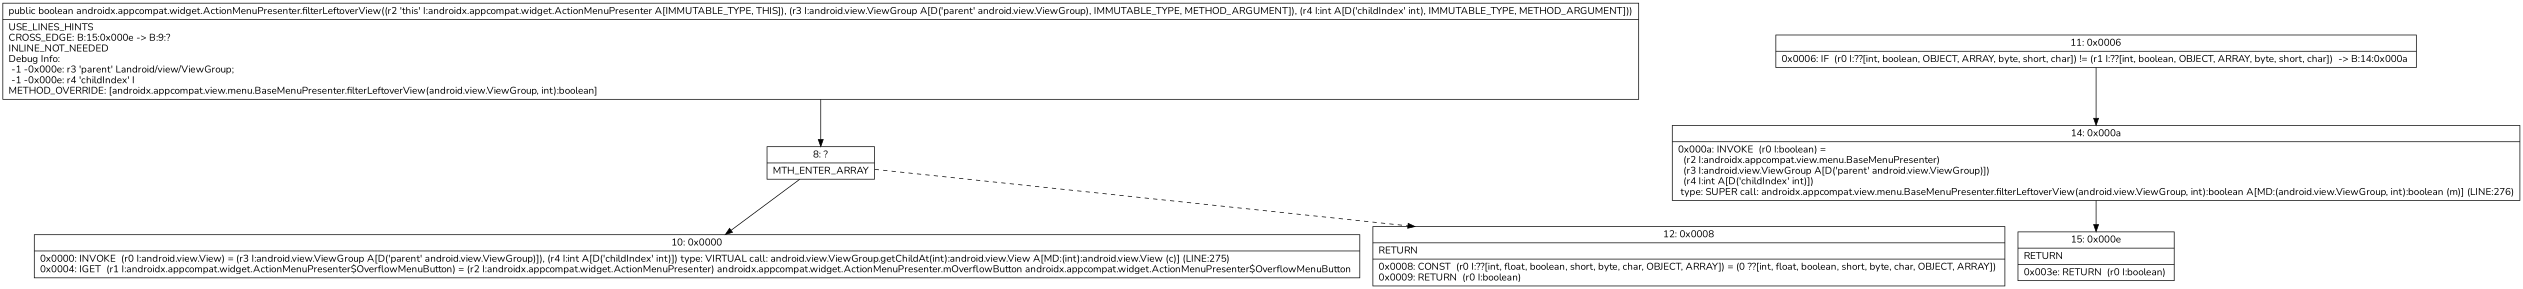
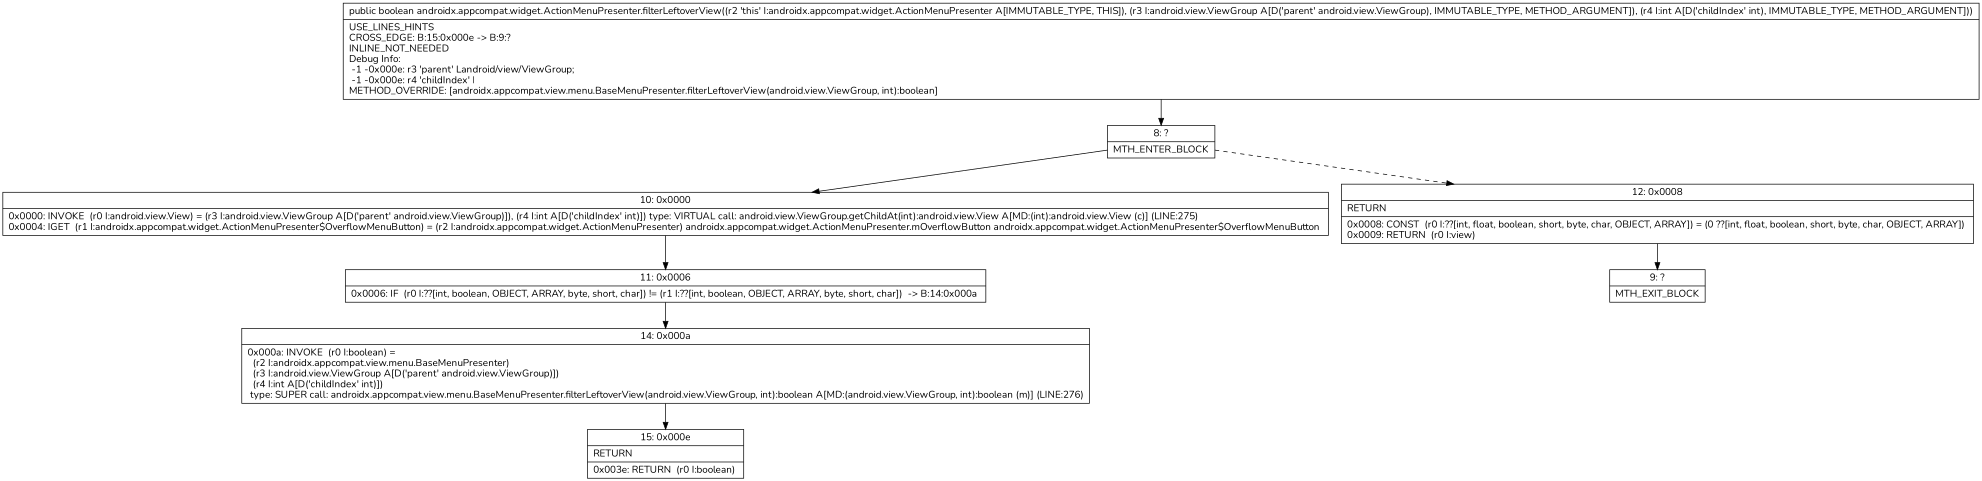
(821, 171) -> (1161, 150)
none -> (666, 249)
(1451, 277) -> (1413, 235)
none -> (1657, 286)
